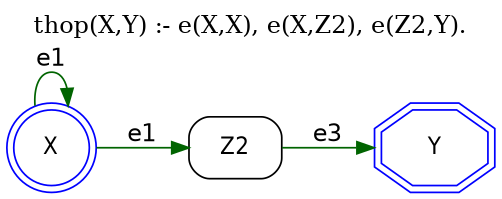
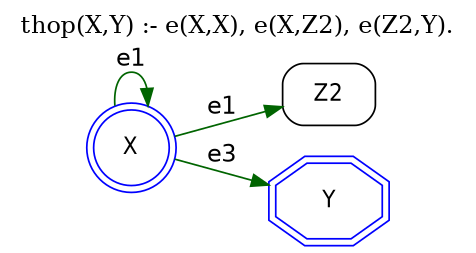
(319, 148) -> (213, 170)
